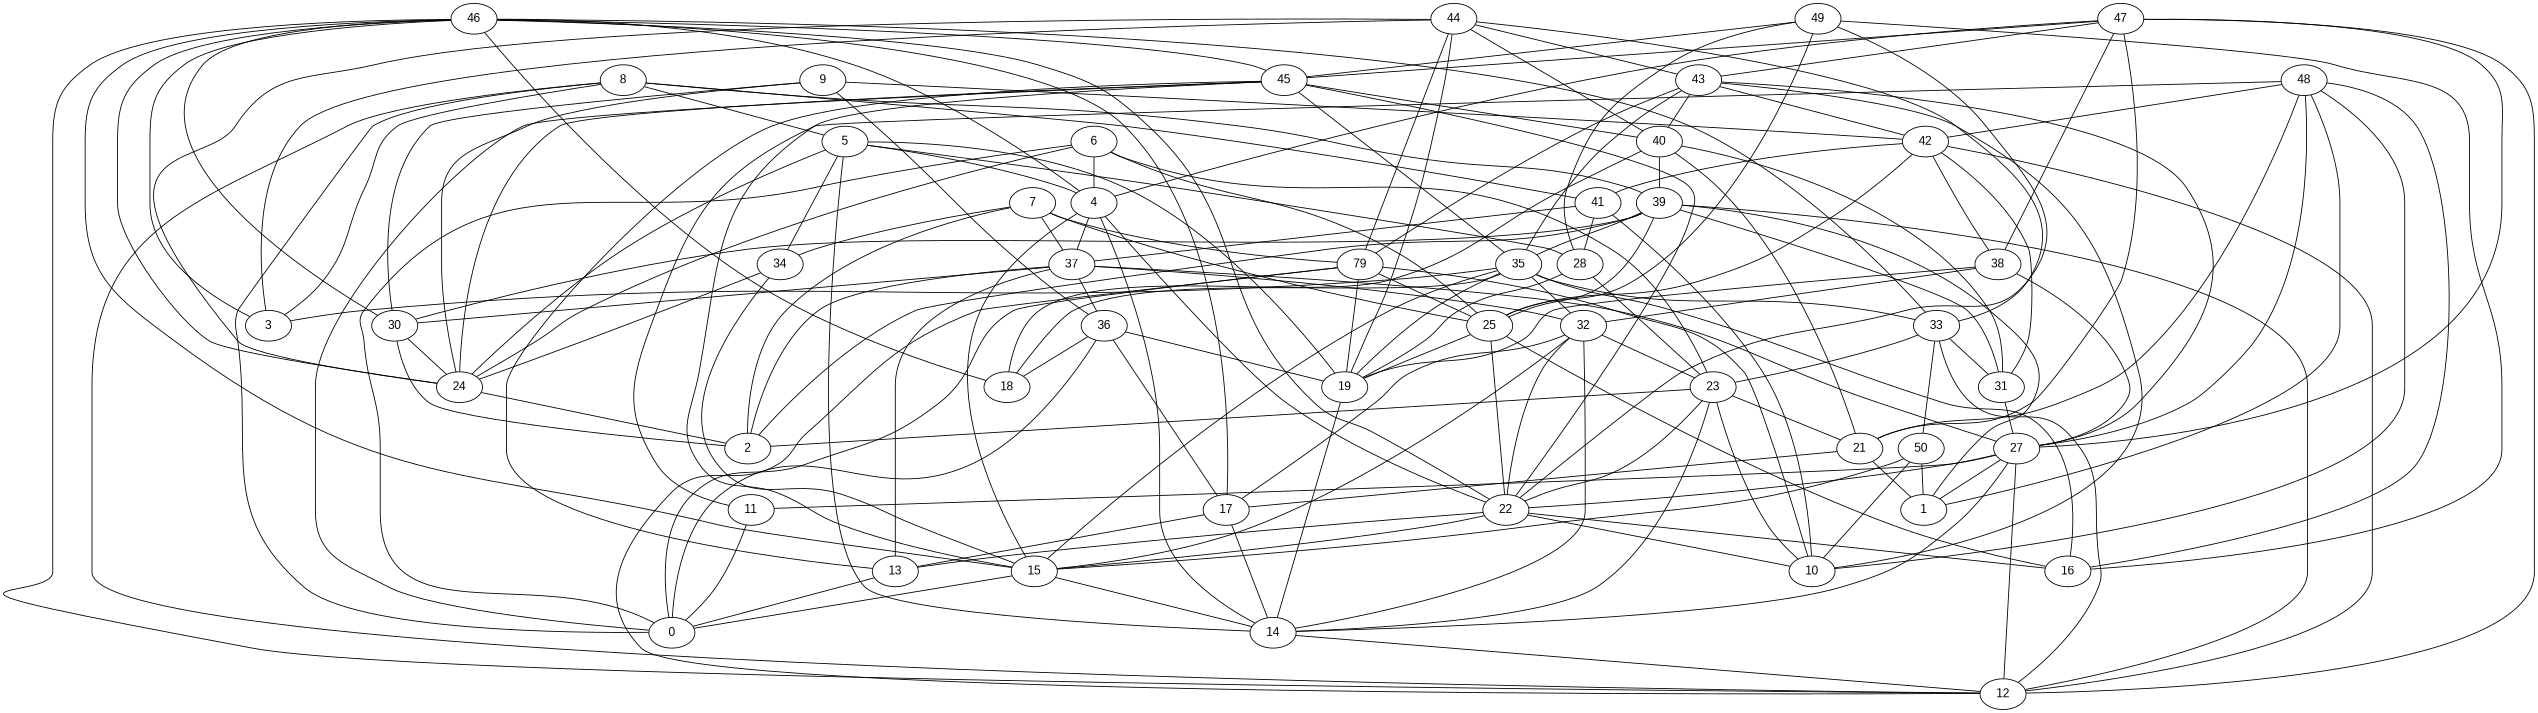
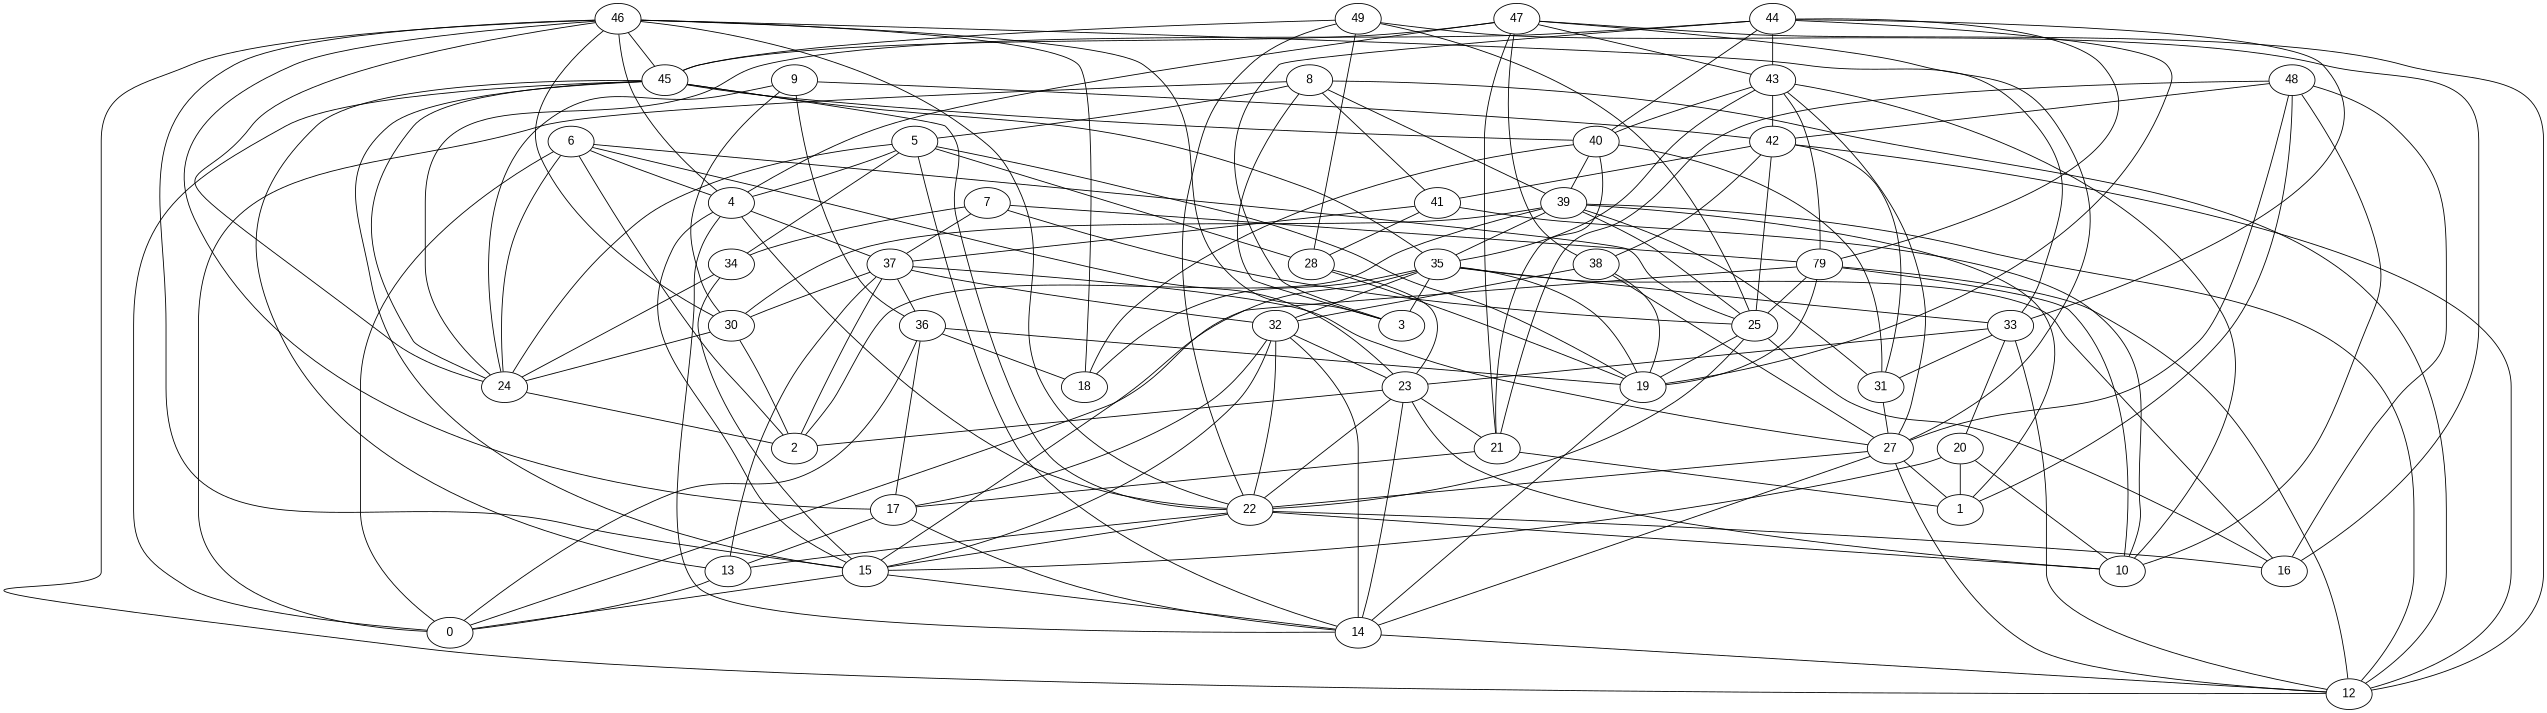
(841, 269) -> (677, 309)
(1921, 449) -> (1960, 449)
(751, 510) -> none
